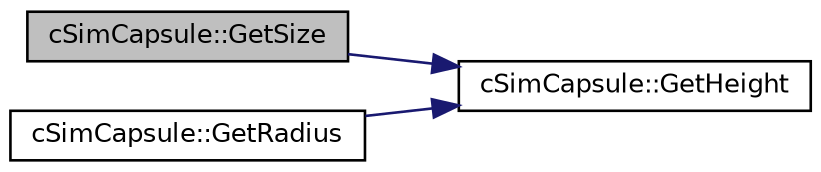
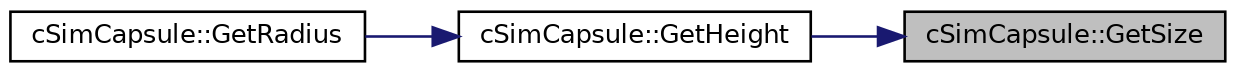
(390, 59) -> (845, 36)
